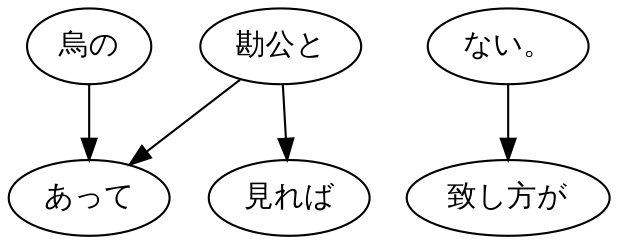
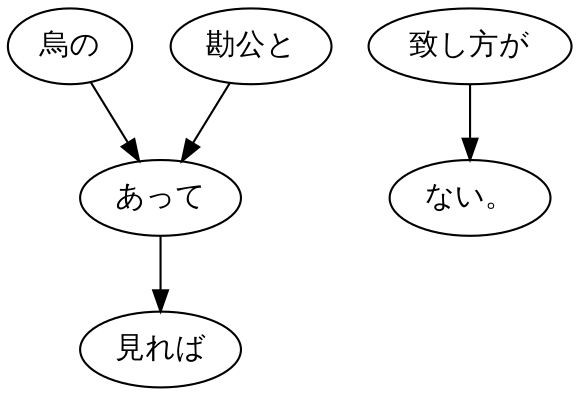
(284, 112) -> (161, 263)
(508, 112) -> (470, 112)
